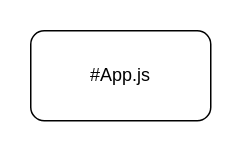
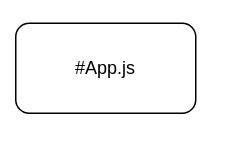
(121, 76) -> (106, 68)
